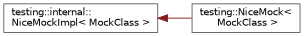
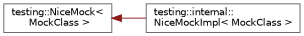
(180, 18) -> (134, 18)
